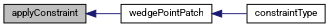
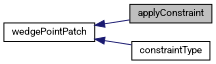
(108, 14) -> (117, 22)
